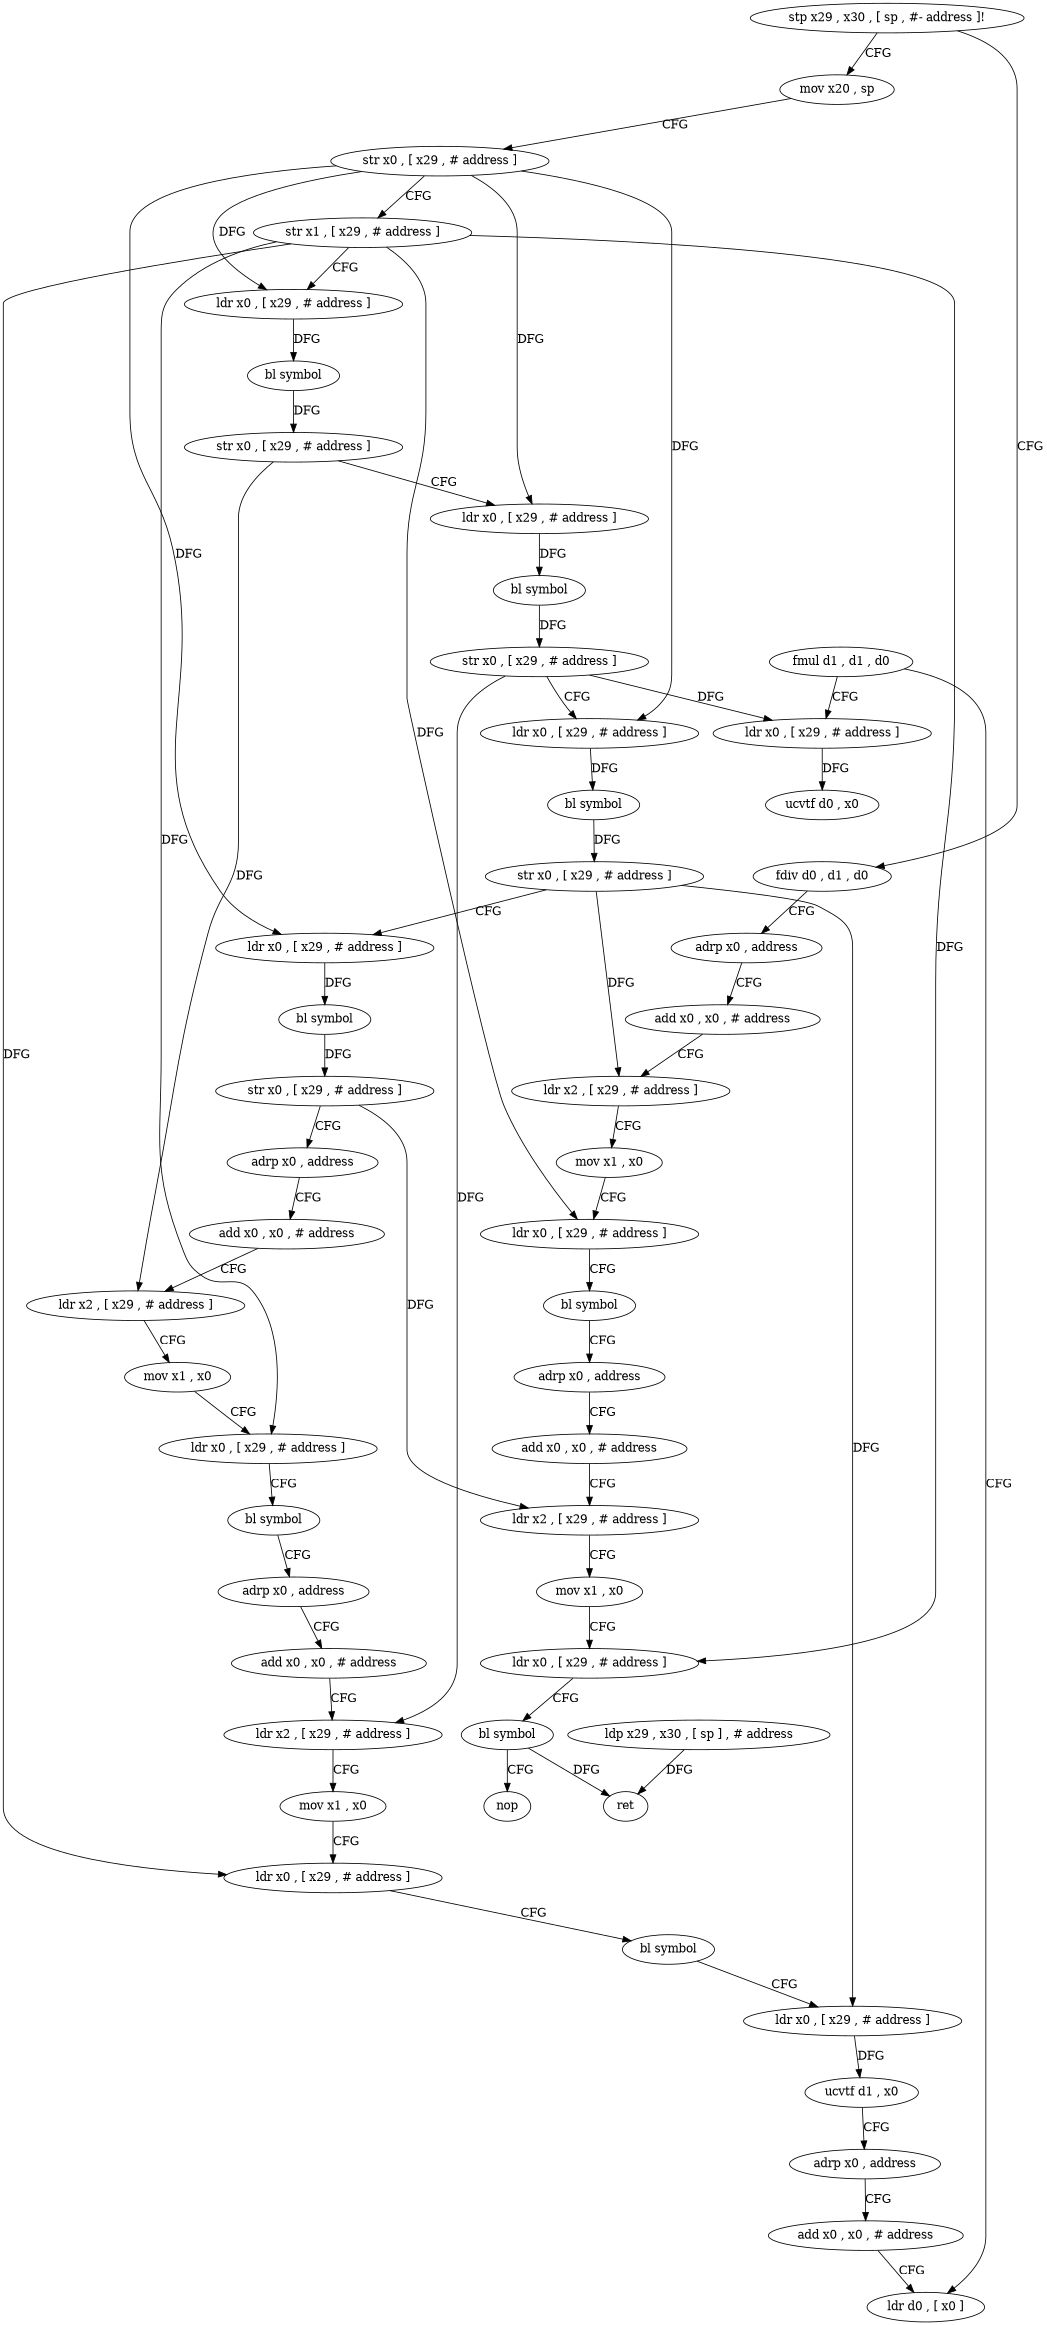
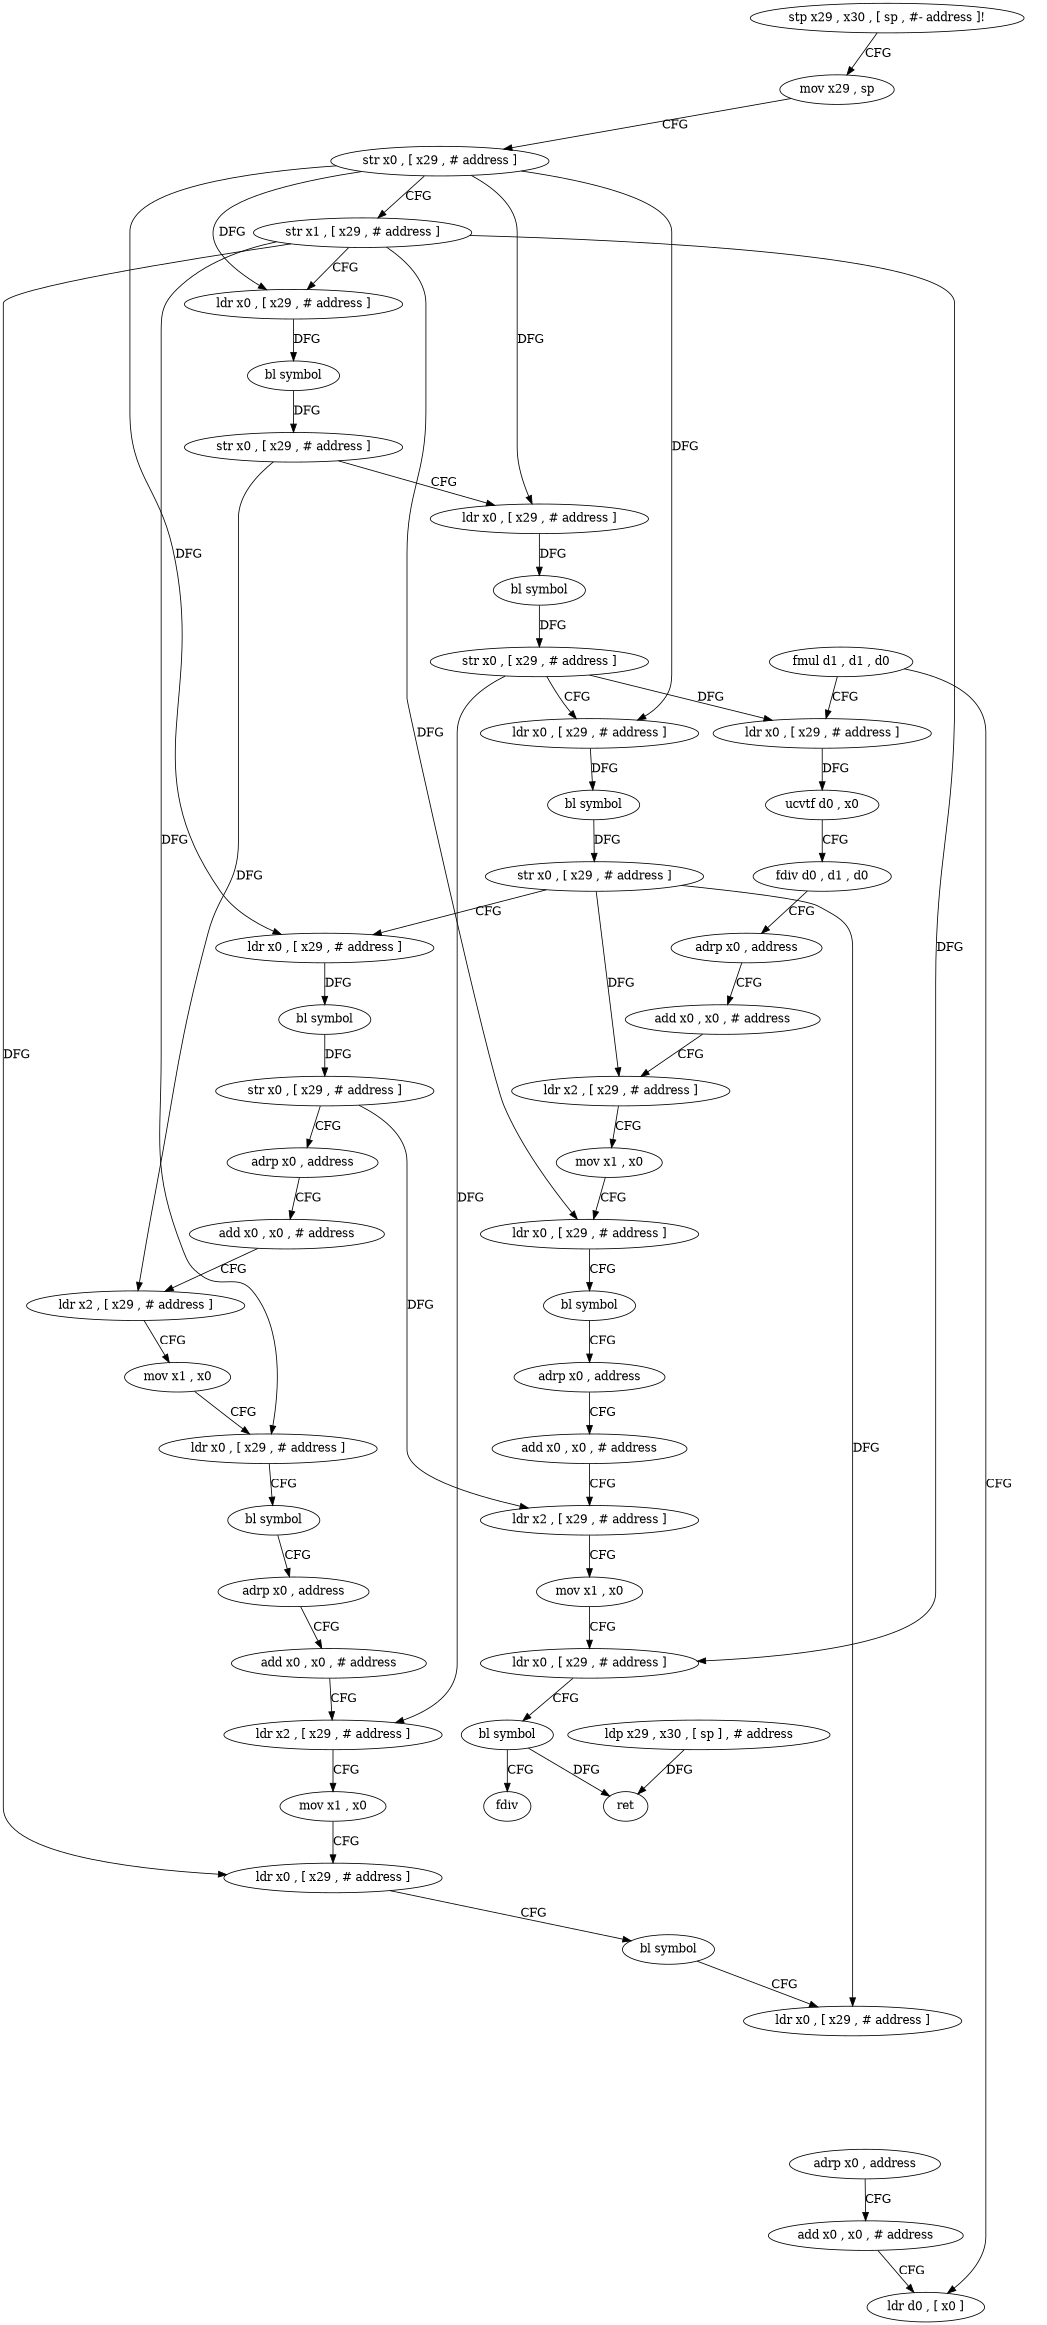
(837, 90) -> (837, 90)
(1017, 479) -> (822, 837)
(507, 1806) -> (507, 1806)
(862, 2093) -> none
